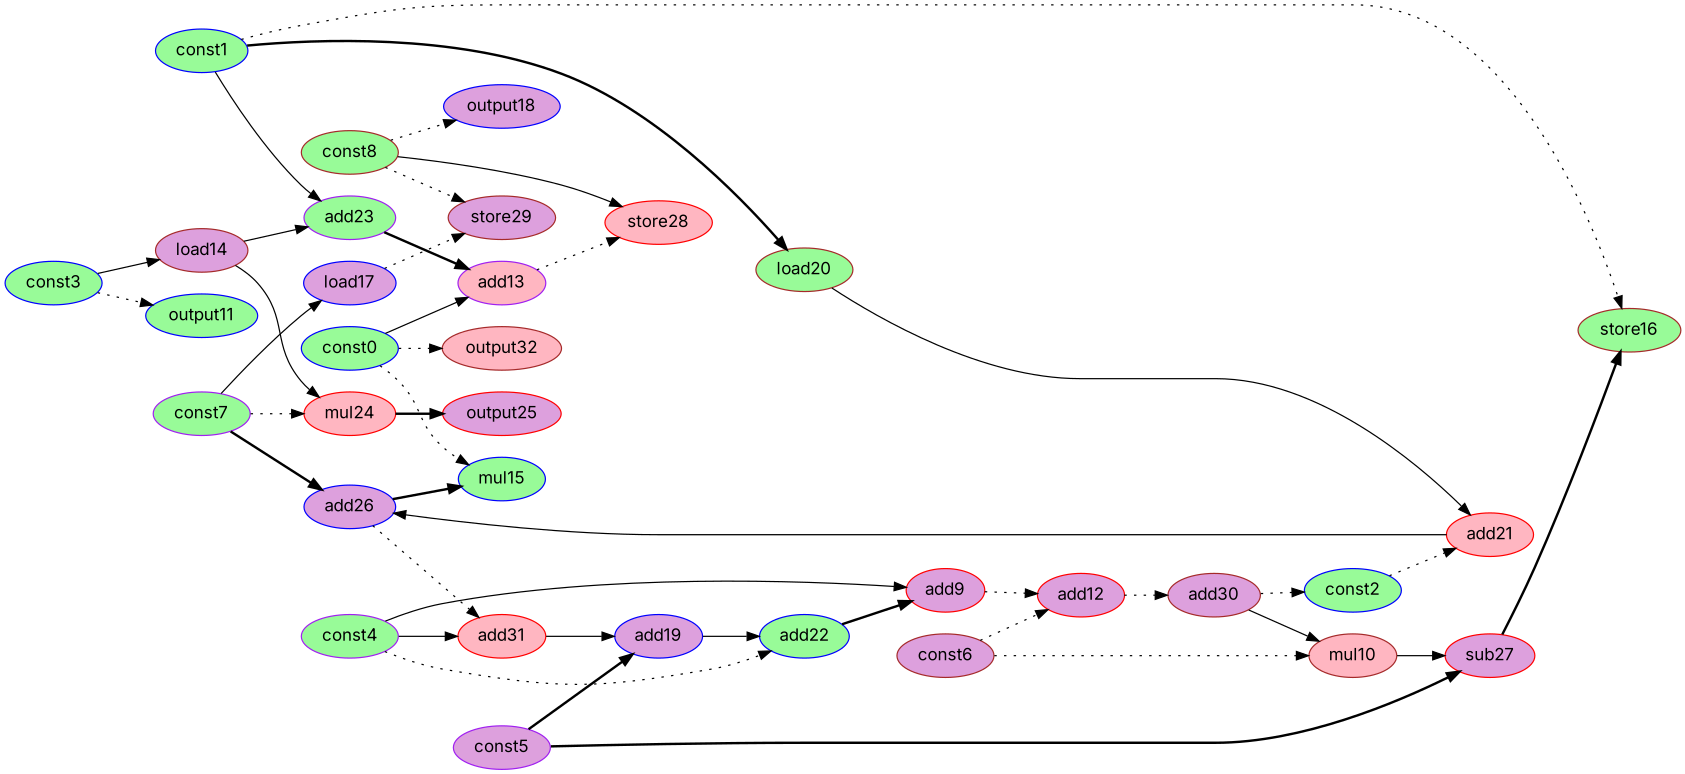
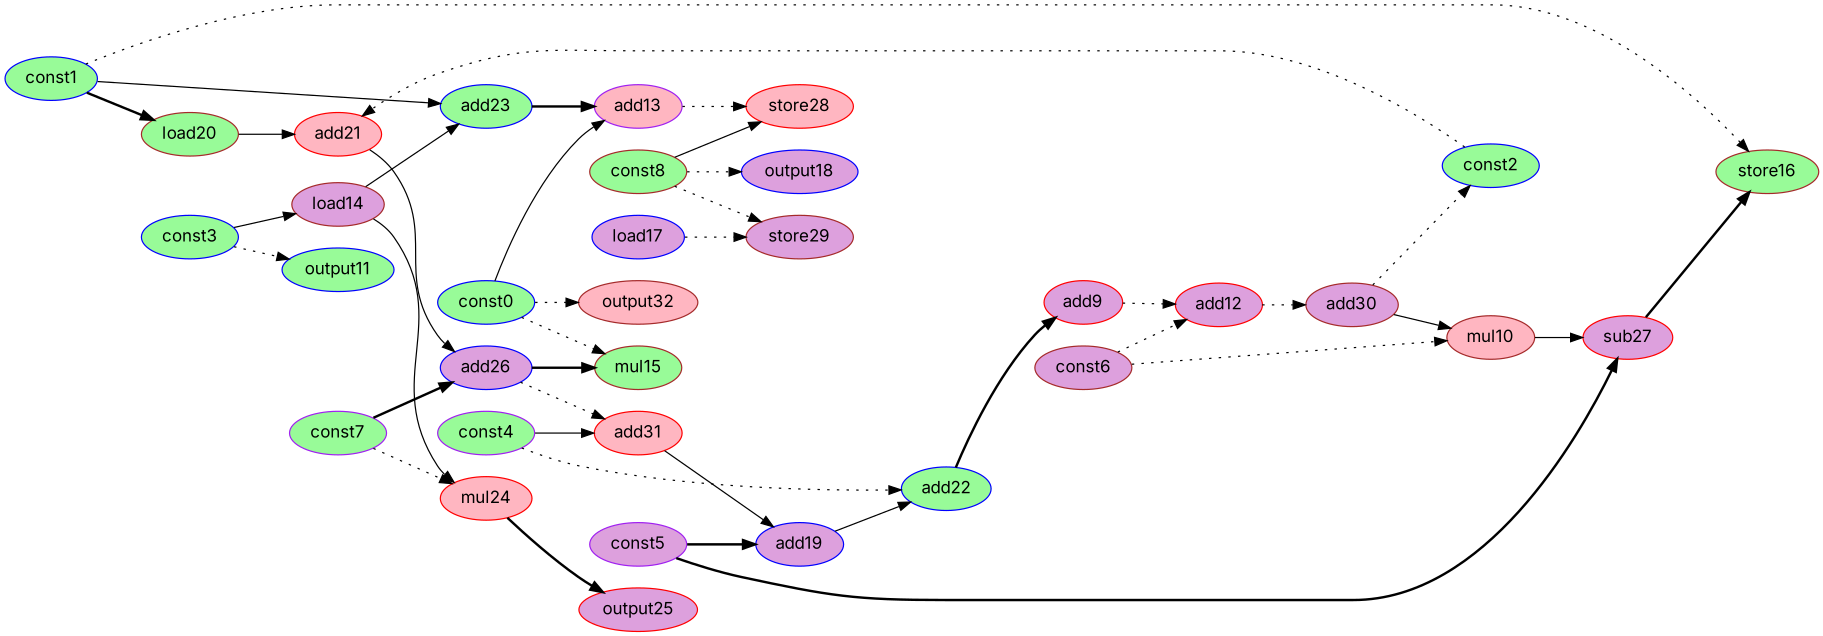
(350, 218) -> (486, 106)
(265, 349) -> none
(502, 479) -> (638, 368)
(638, 583) -> none
